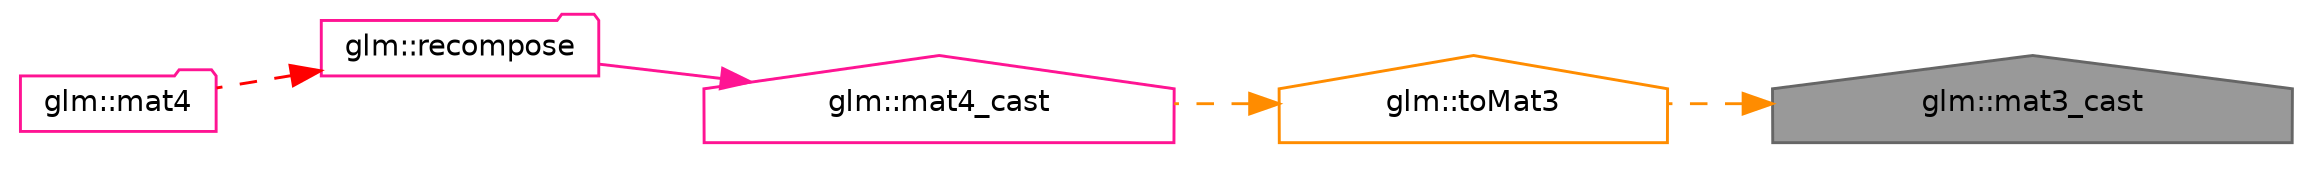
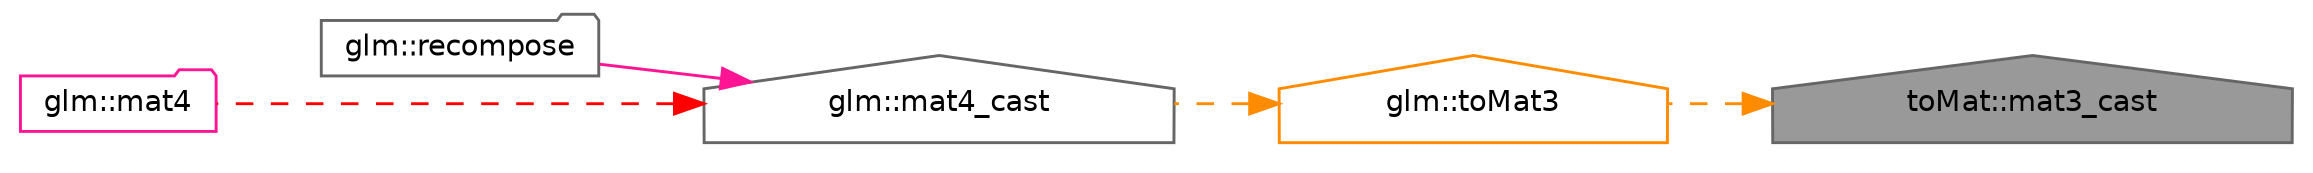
(460, 48) -> (460, 48)
(254, 82) -> (445, 104)
(939, 104) -> (939, 104)
(2032, 104) -> (2032, 104)
